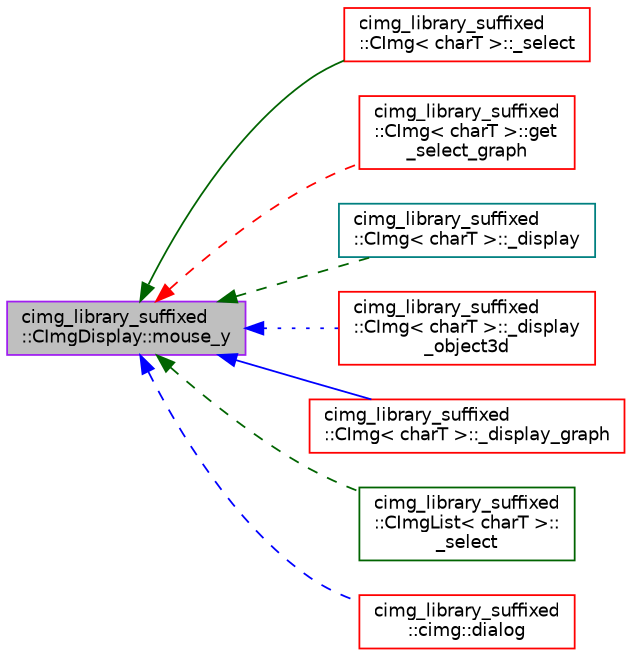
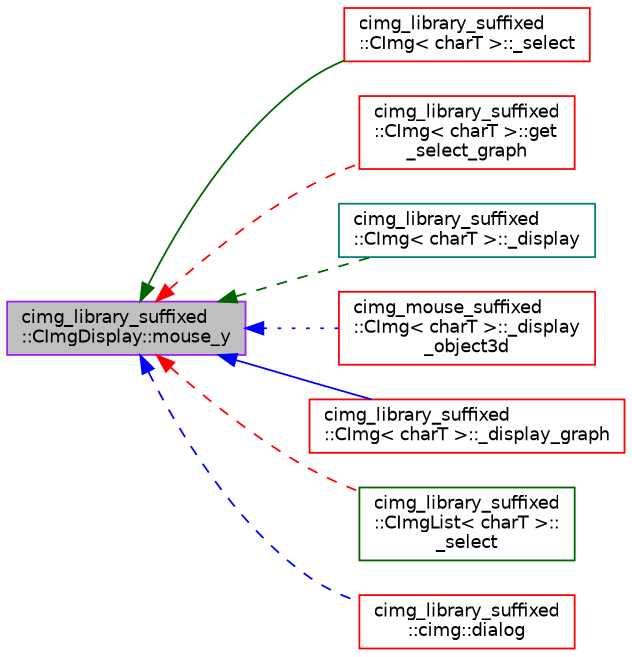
(467, 328) -> (467, 328)
(259, 437) -> (259, 437)
